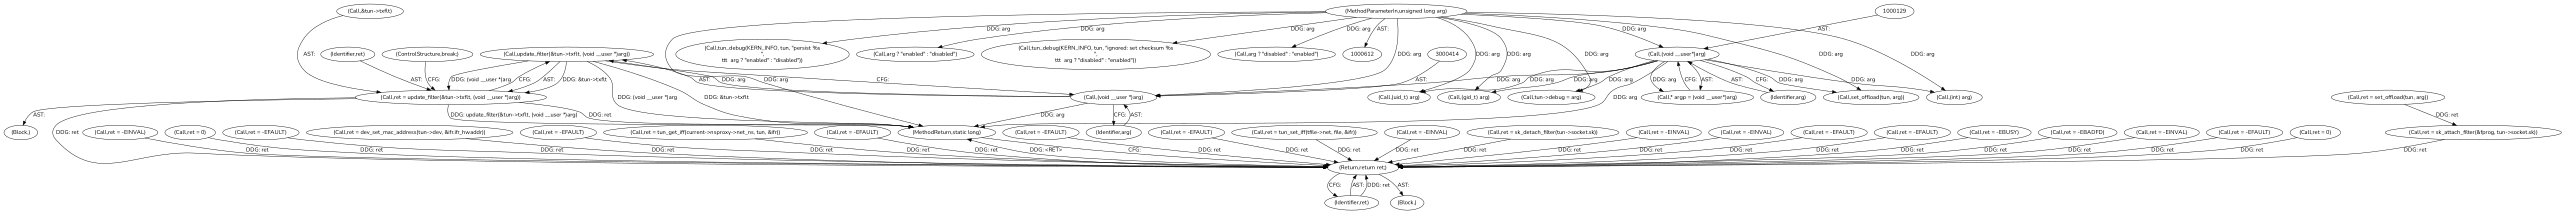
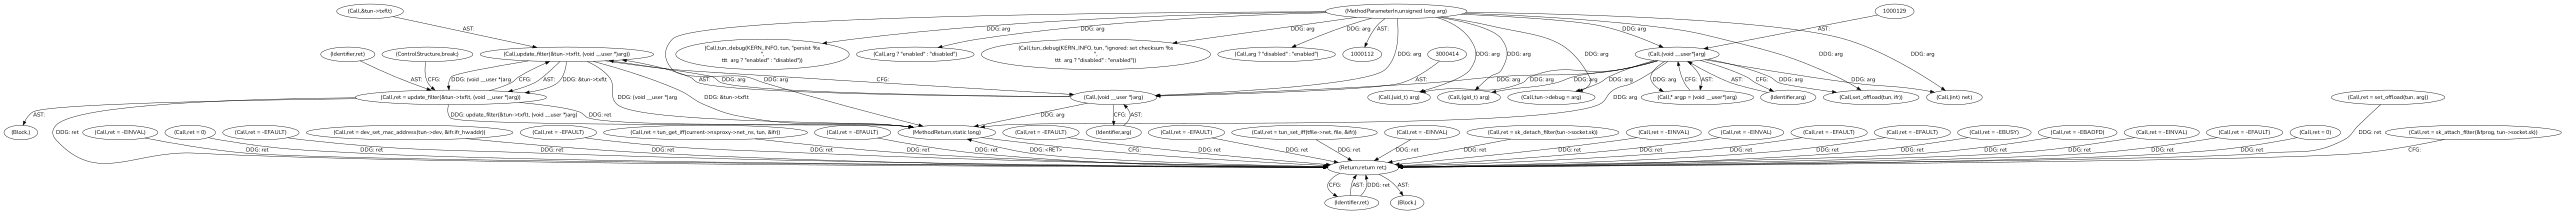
(1362, 54) -> (1362, 54)
(303, 69) -> (463, 32)
(1871, 97) -> (1871, 97)
(1954, 97) -> (1954, 97)
(2429, 114) -> (1900, 162)
(2415, 150) -> (2415, 150)
